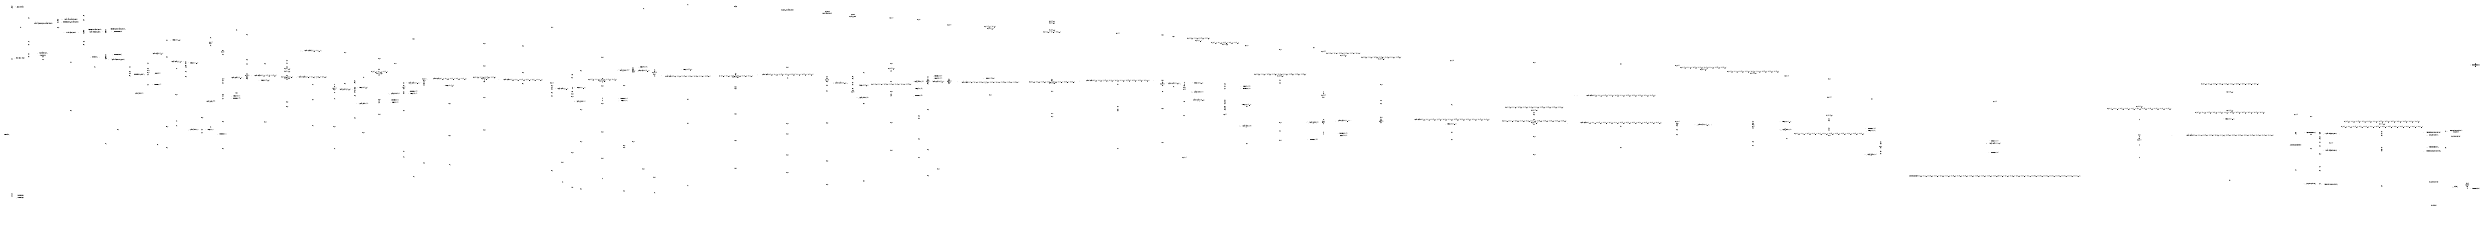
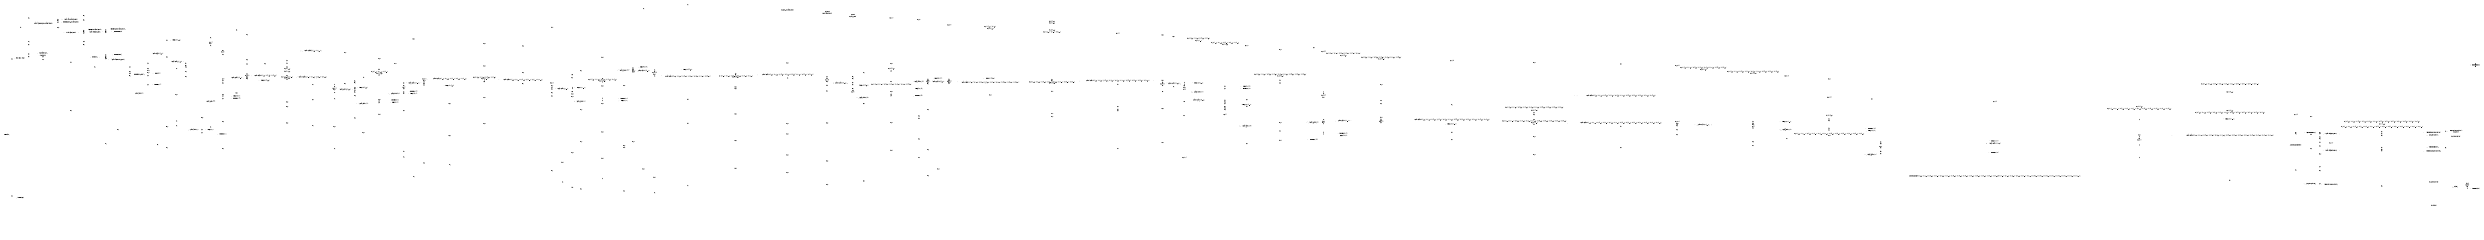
(20, 7) -> none
(194, 63) -> none
(772, 68) -> (773, 64)
(149, 75) -> (145, 82)
(938, 76) -> none
(1254, 85) -> (1261, 101)
(277, 123) -> (297, 123)
(538, 130) -> (537, 124)
(20, 195) -> none
